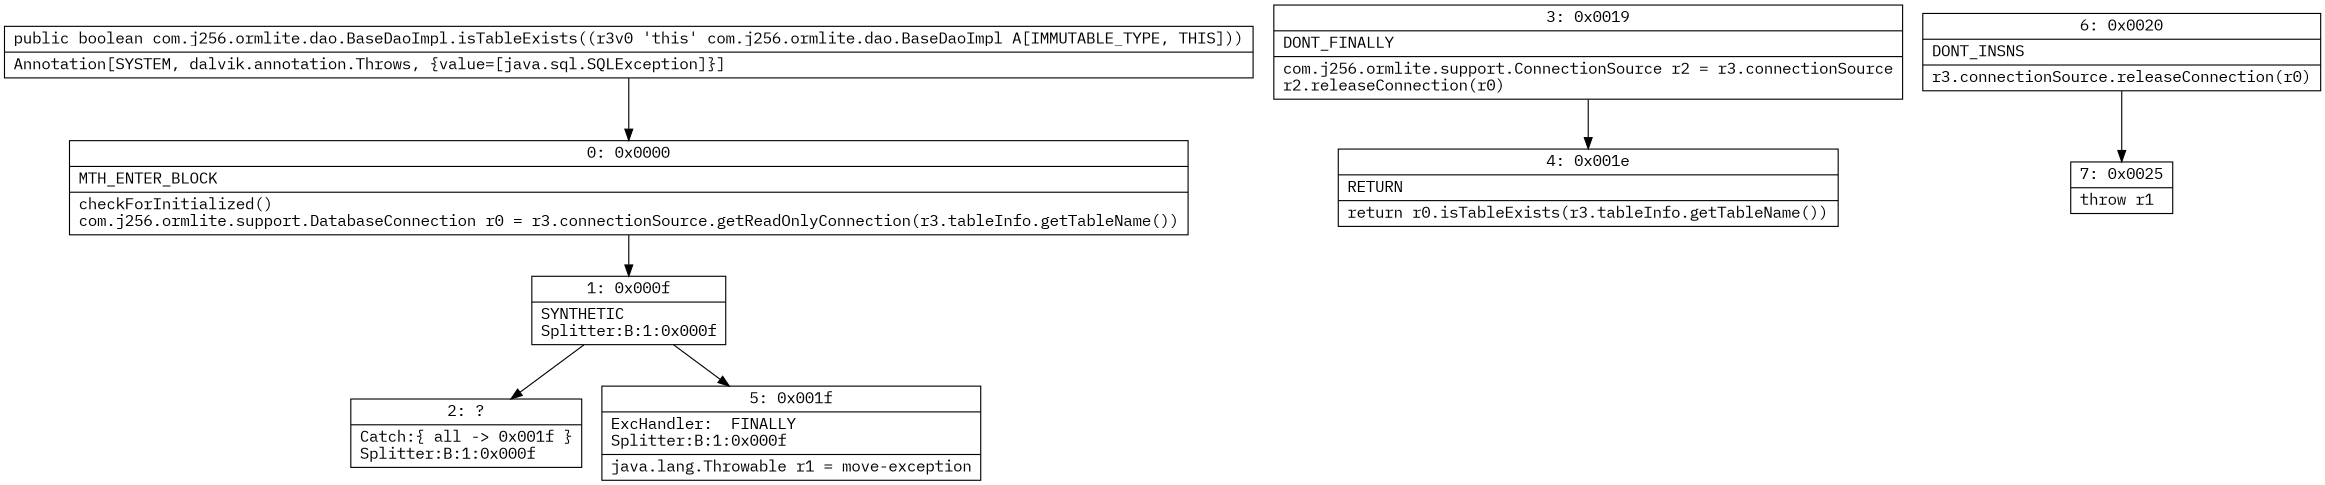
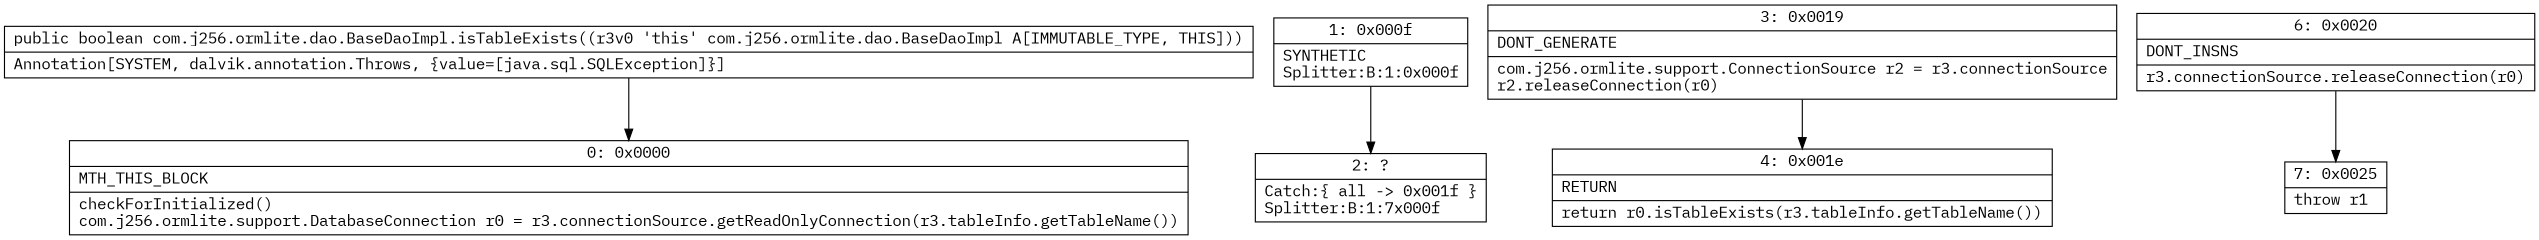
(1339, 43) -> (1557, 43)
(148, 179) -> (143, 179)
(629, 250) -> none
(791, 433) -> none
(448, 454) -> (1352, 208)
